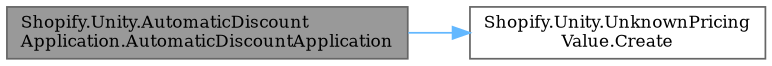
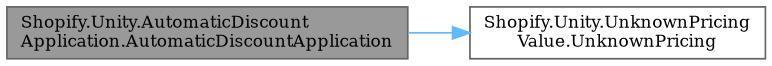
(618, 33) -> (618, 33)
